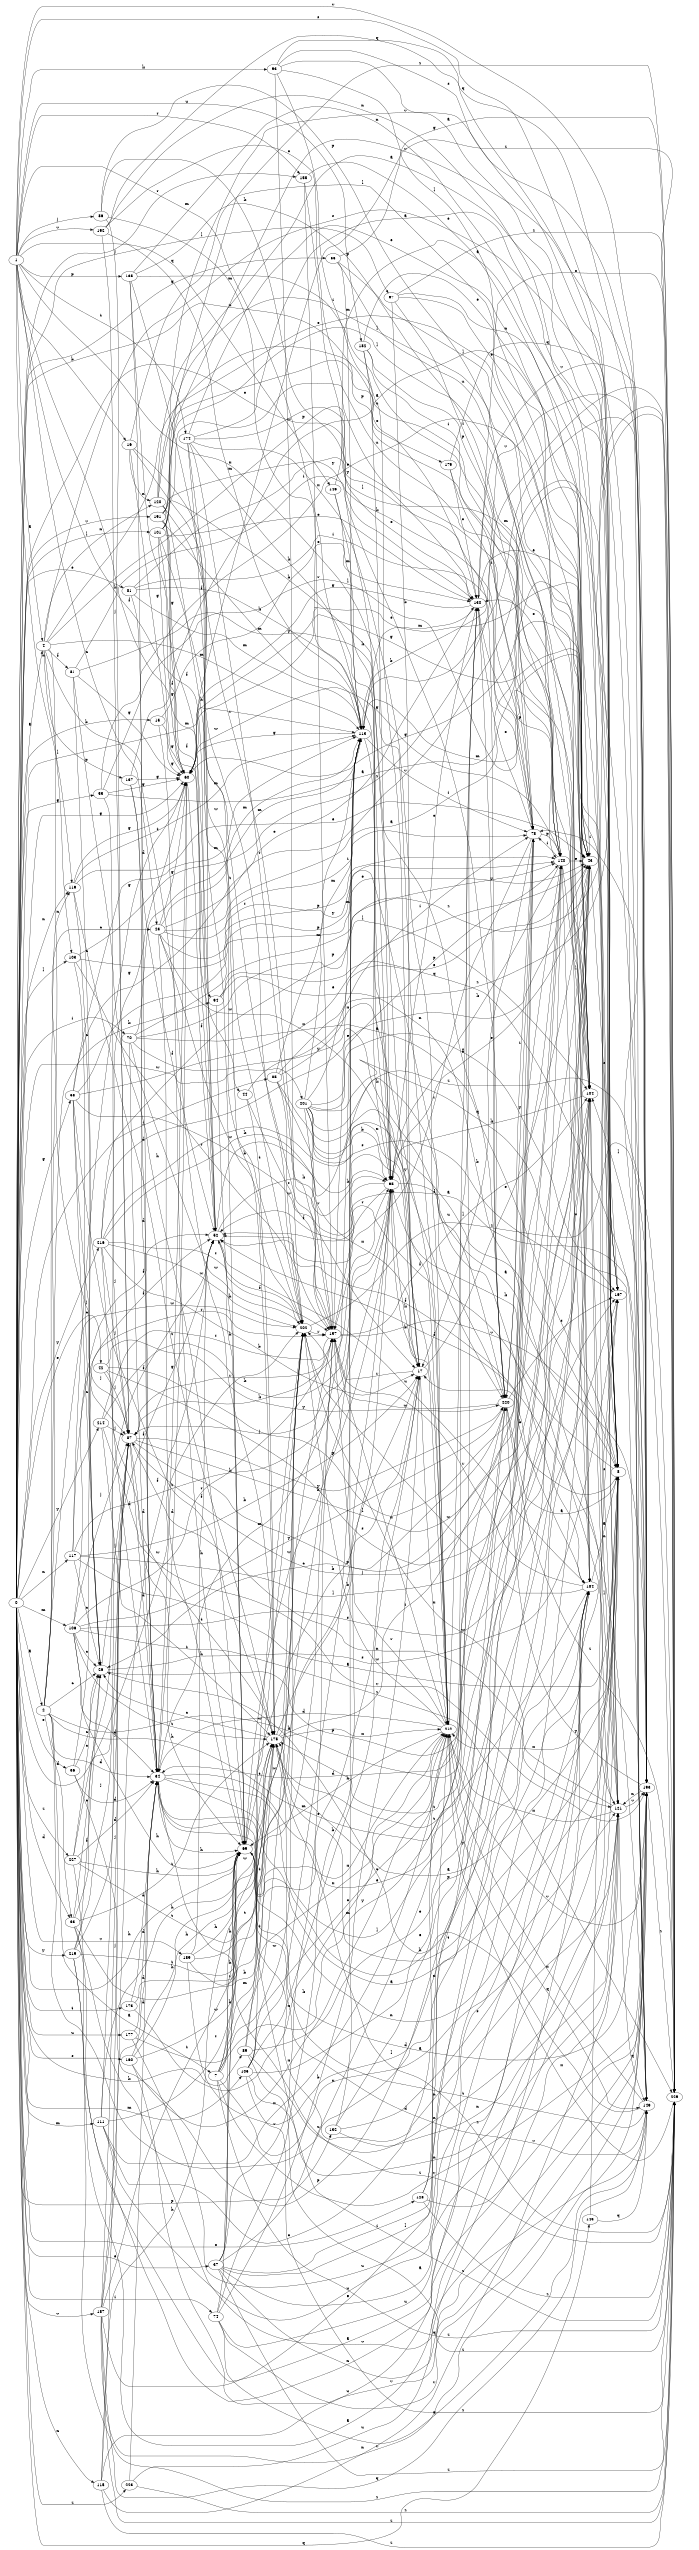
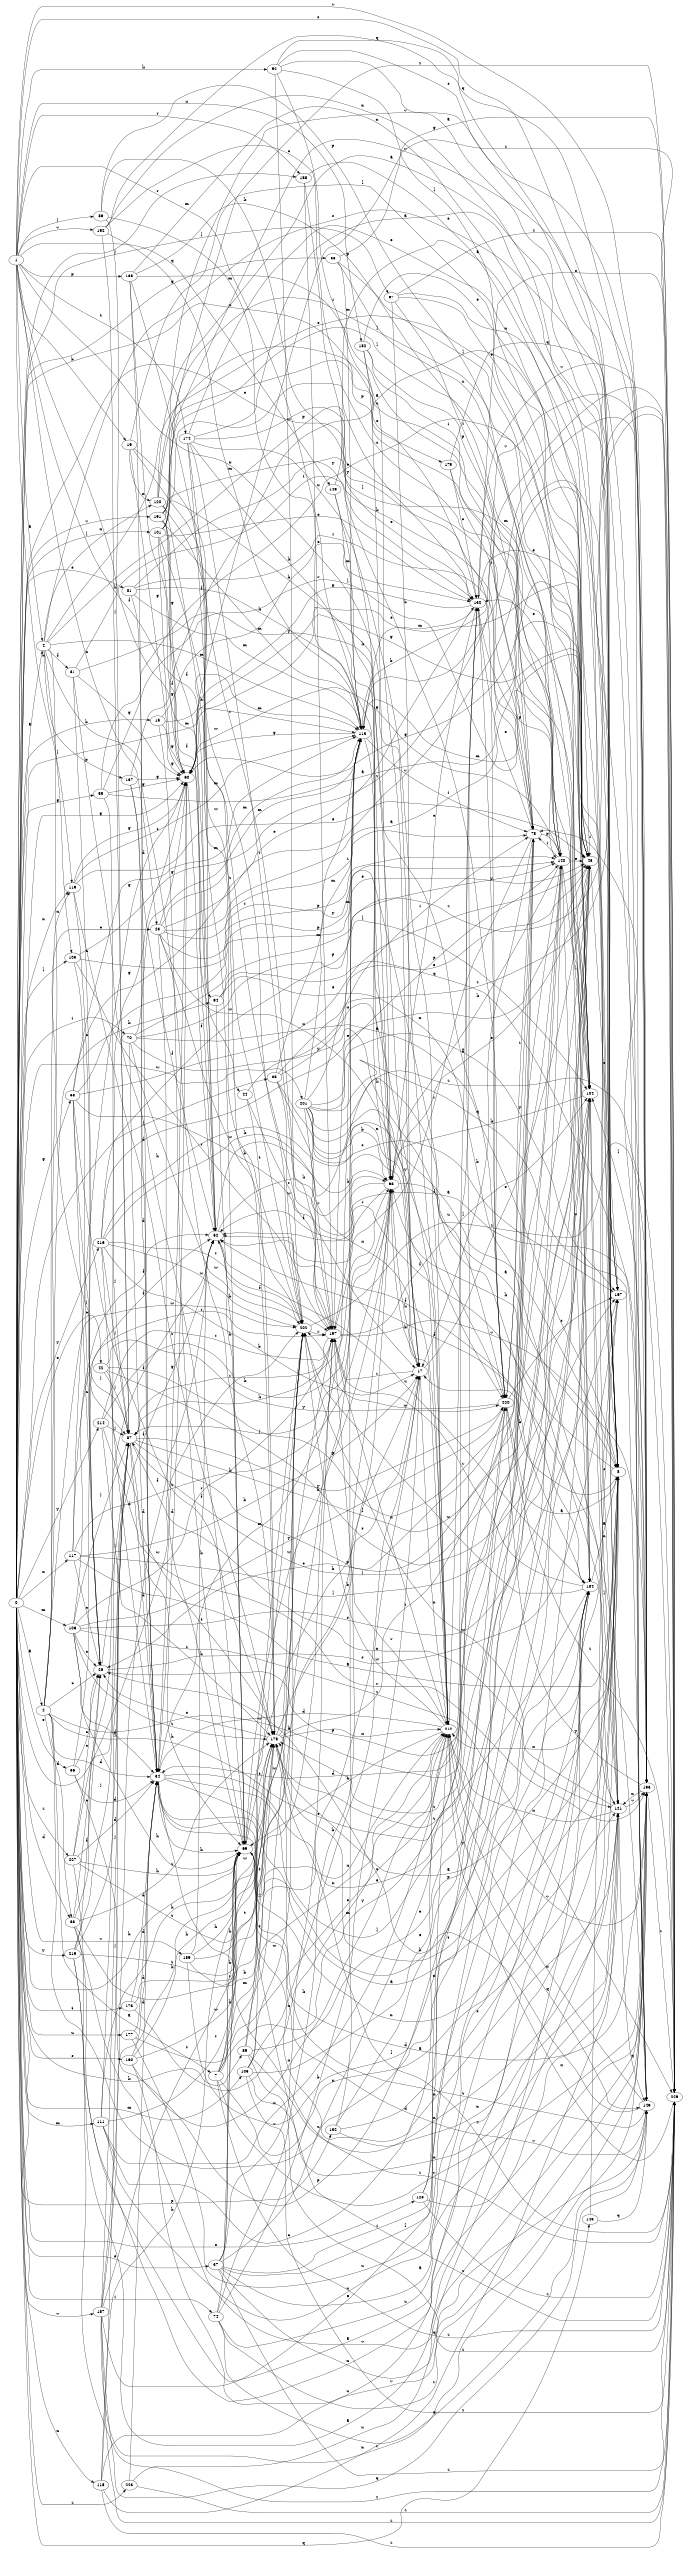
(274, 69) -> (274, 69)
(345, 1545) -> (233, 695)
